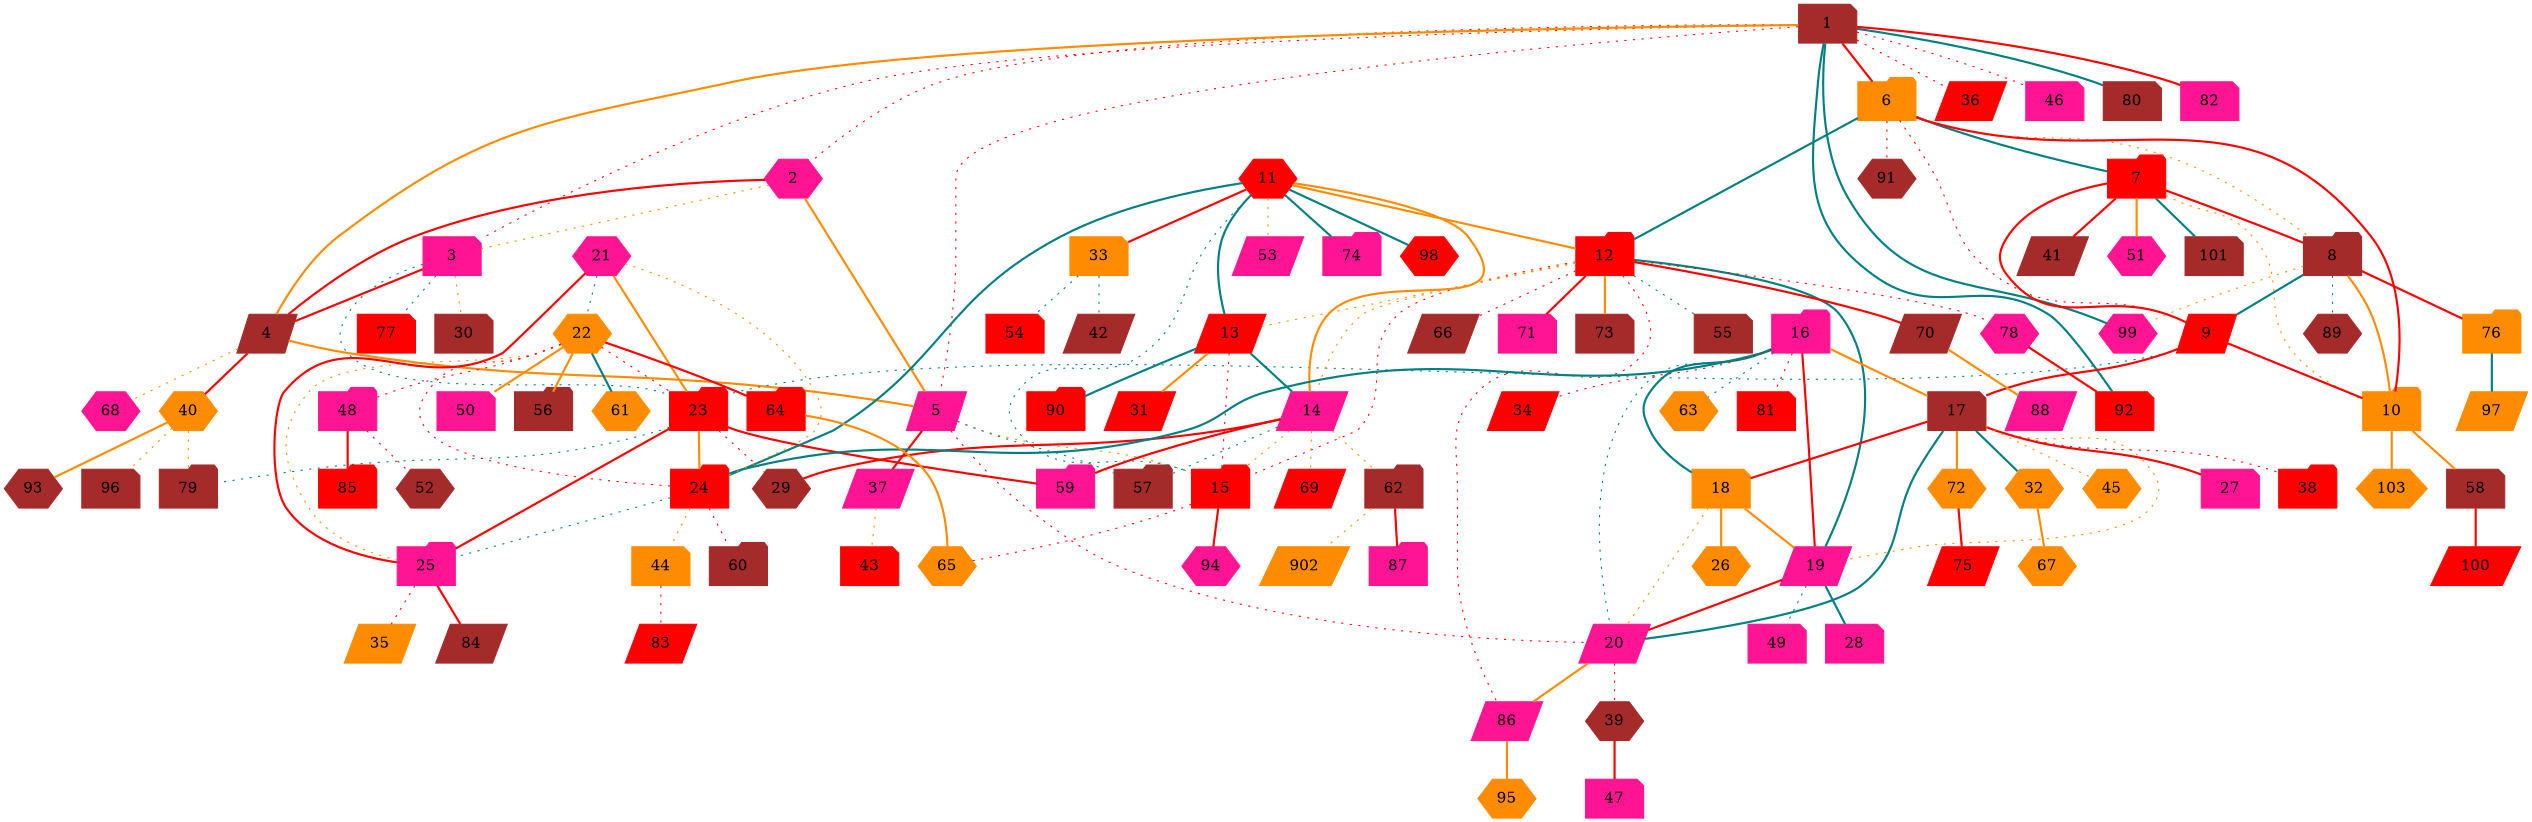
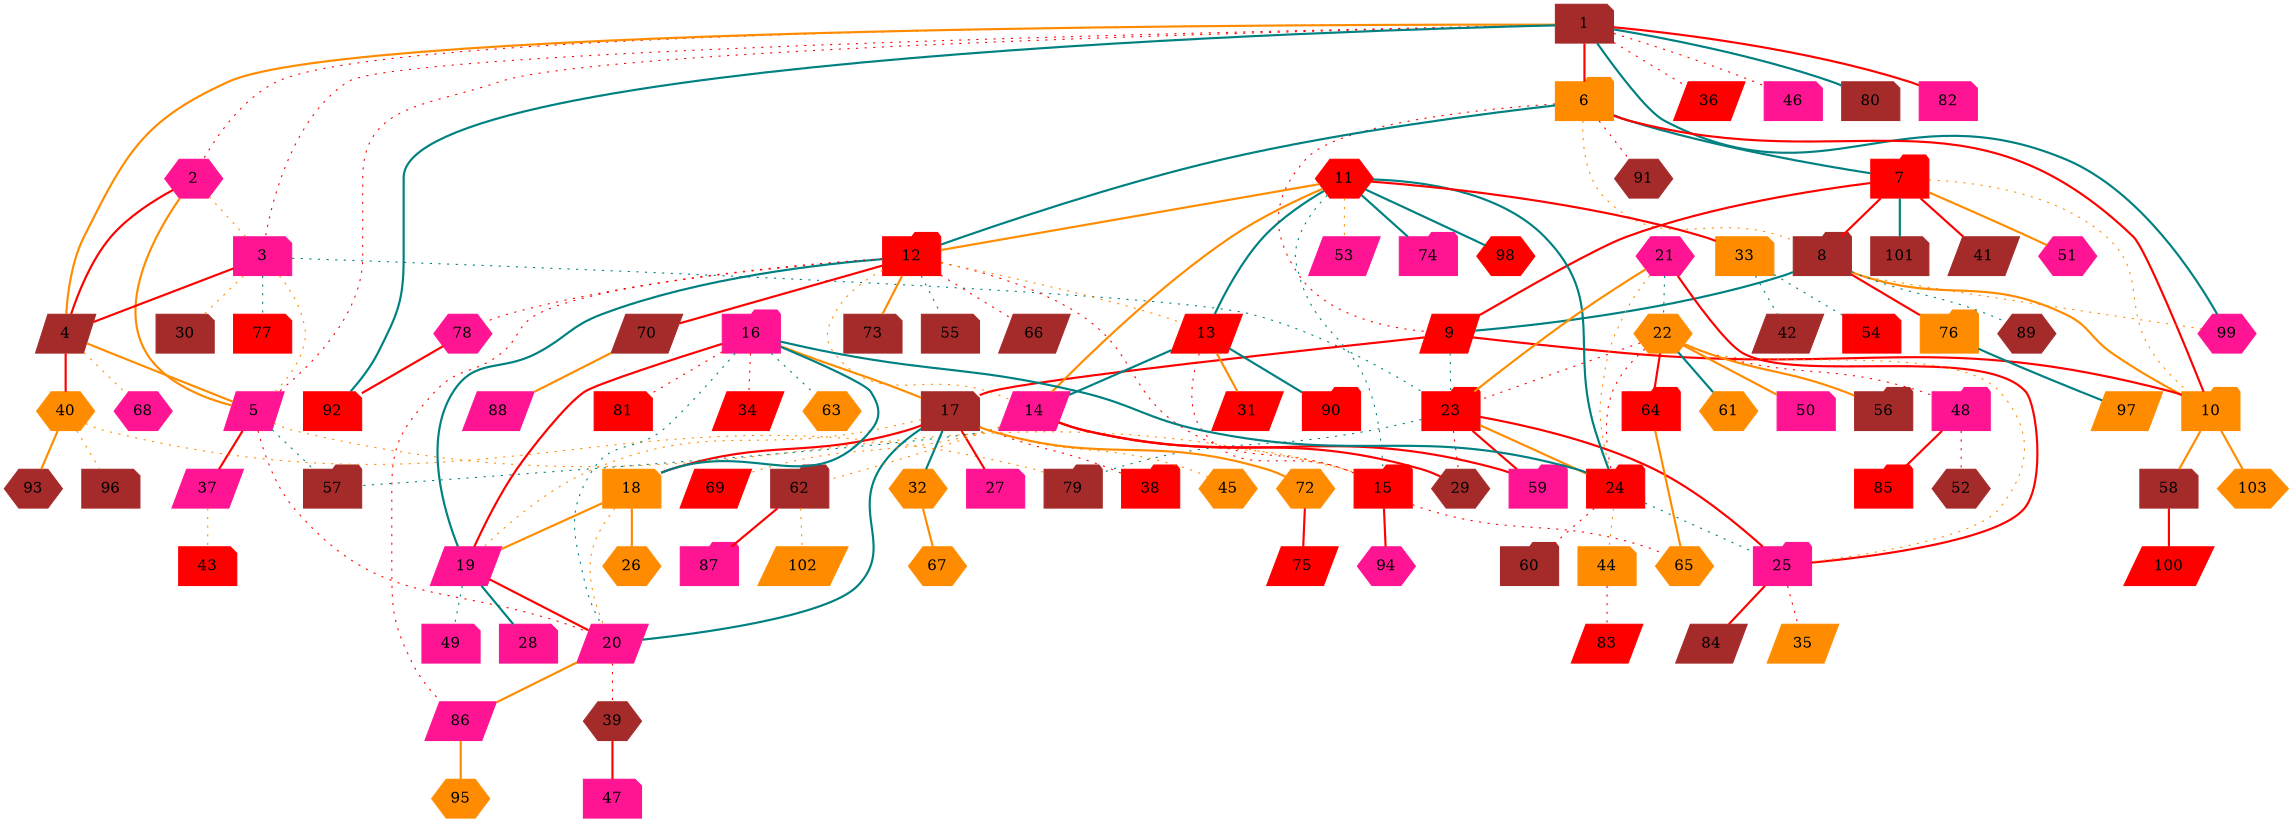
(1527, 334) -> none
none -> (305, 335)
(1305, 566) -> (803, 566)
